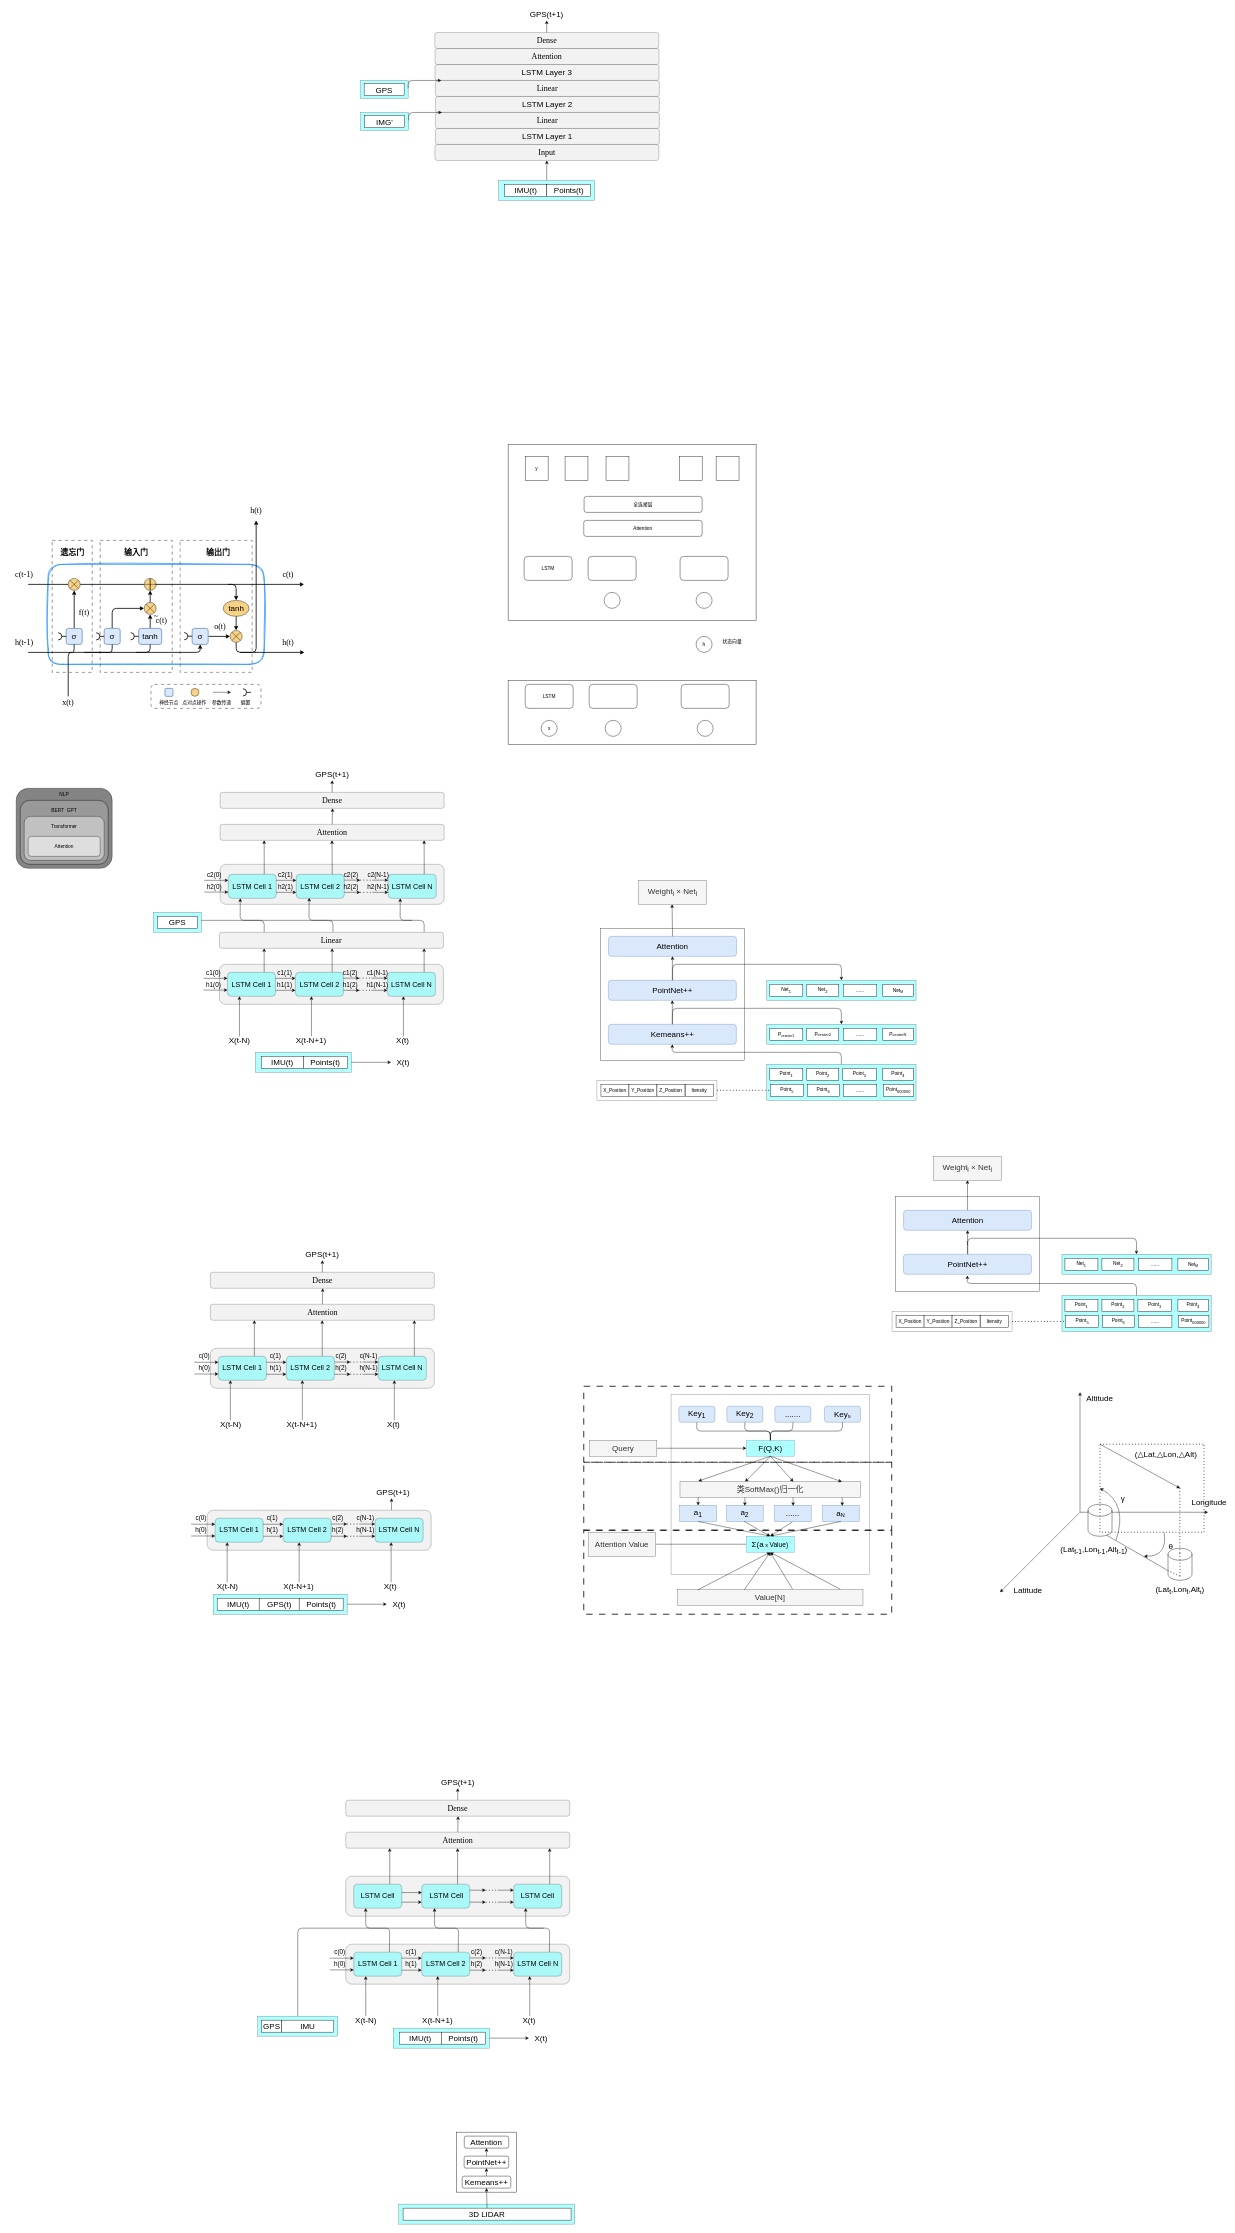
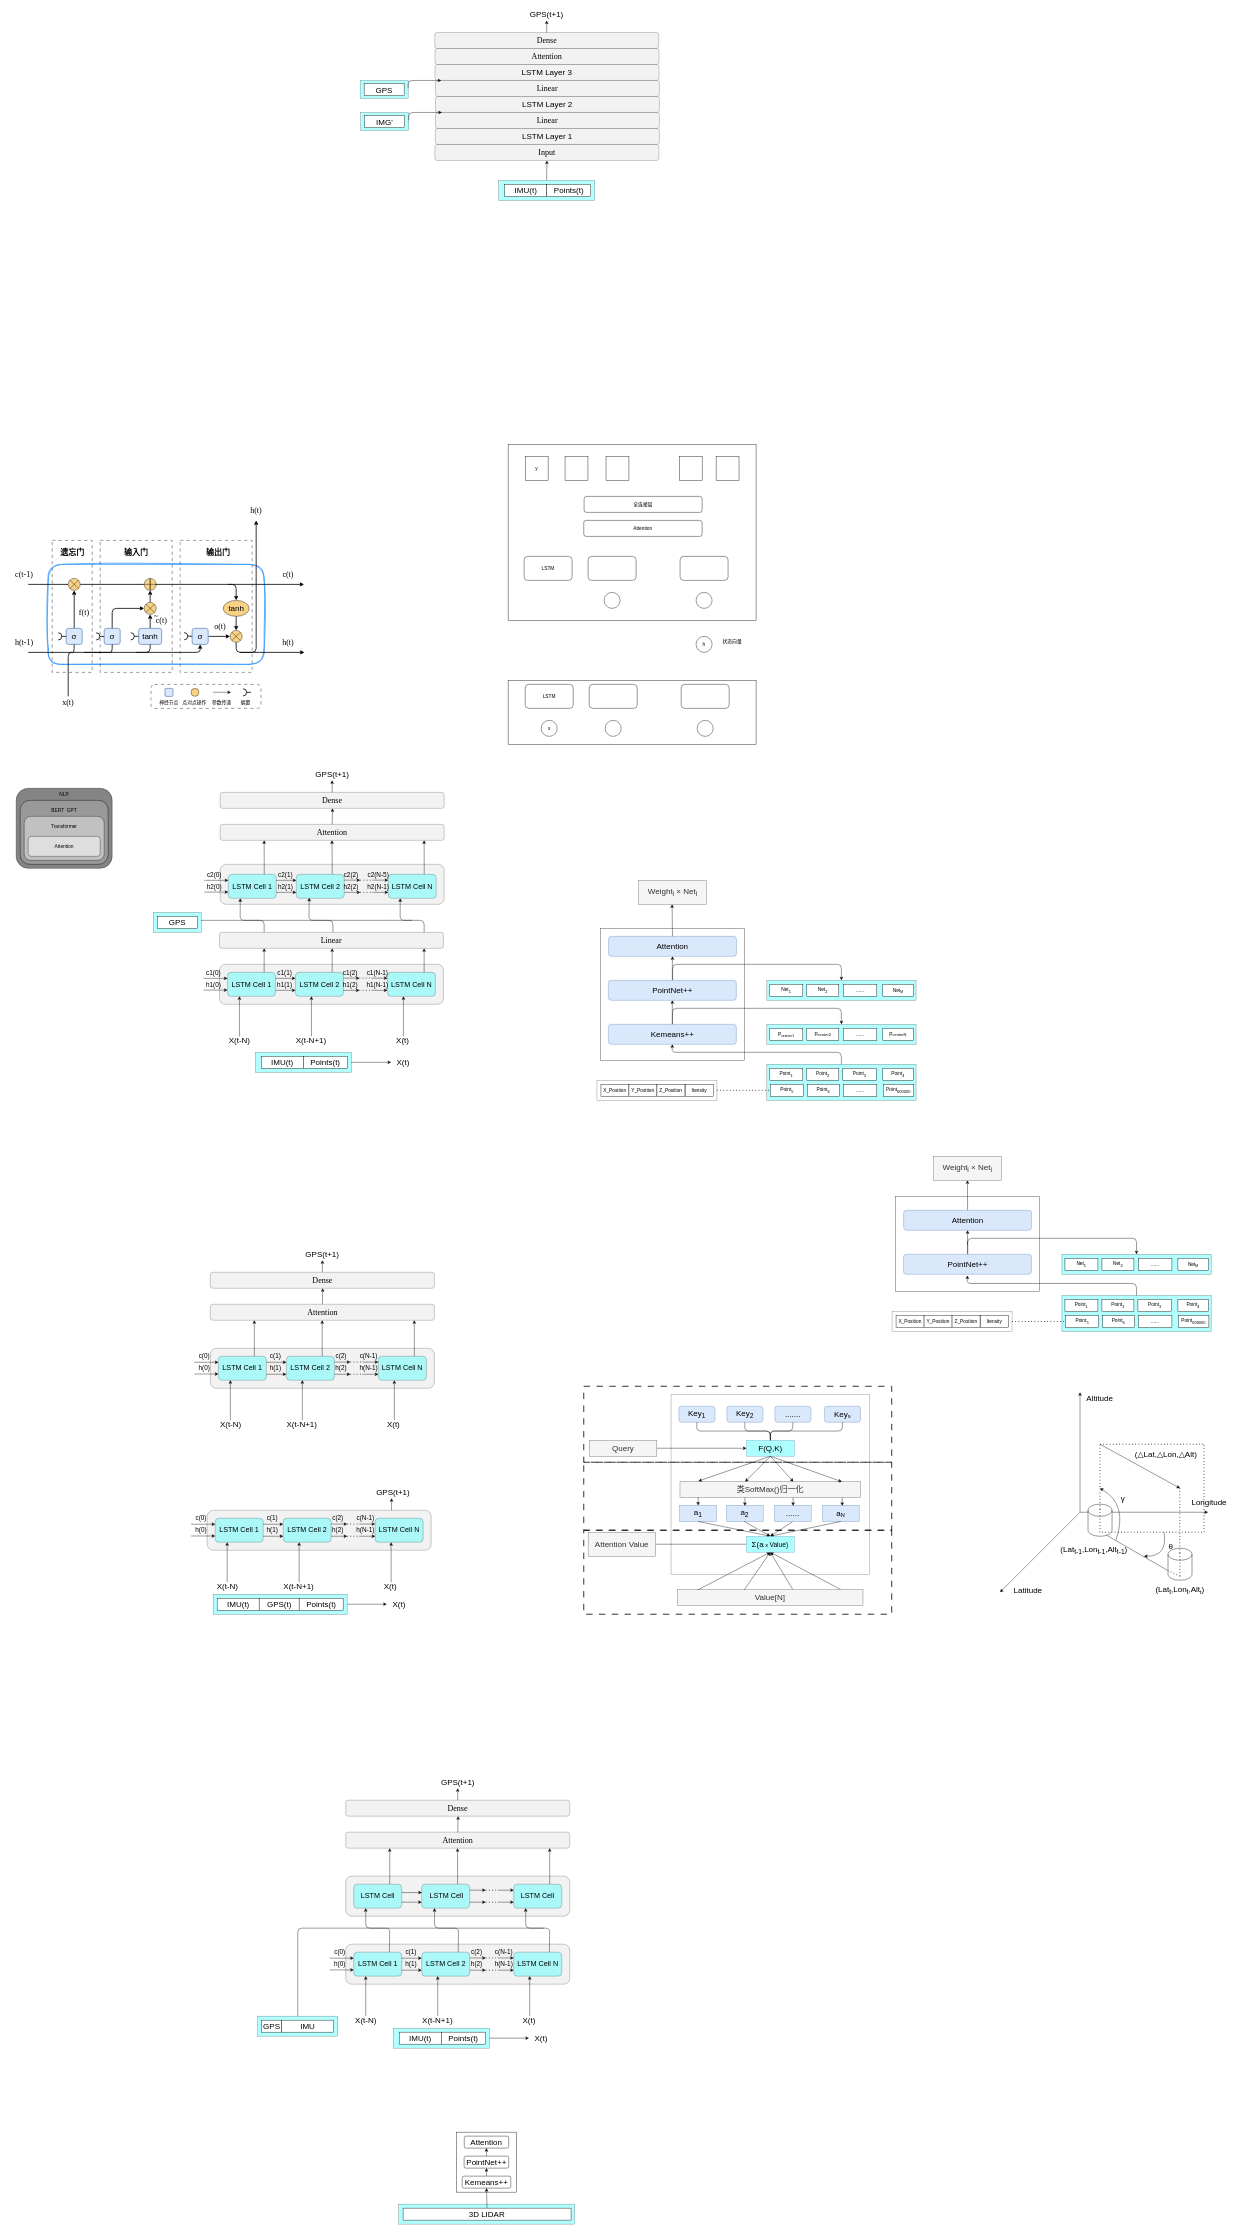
(378, 874) -> (378, 874)
